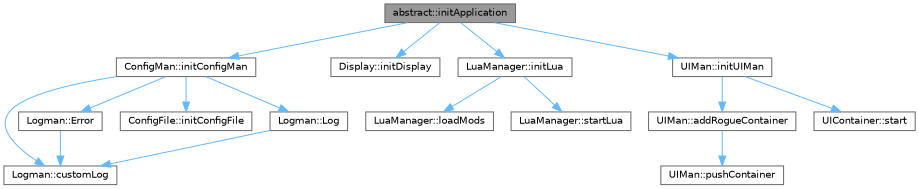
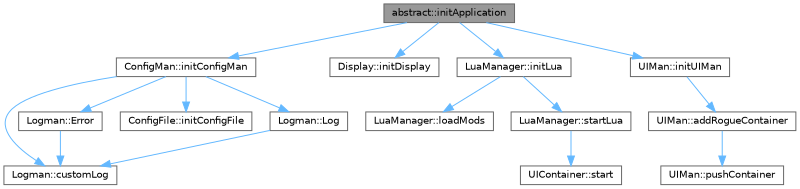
(789, 92) -> (571, 143)
